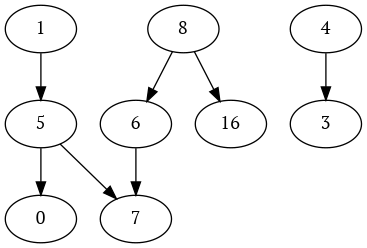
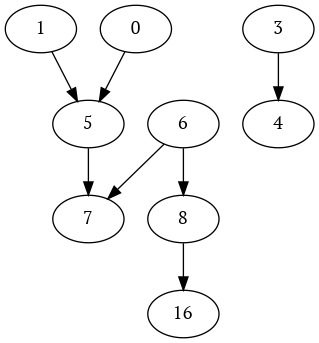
(326, 70) -> (278, 70)
(163, 71) -> (183, 165)
(41, 165) -> (115, 71)
